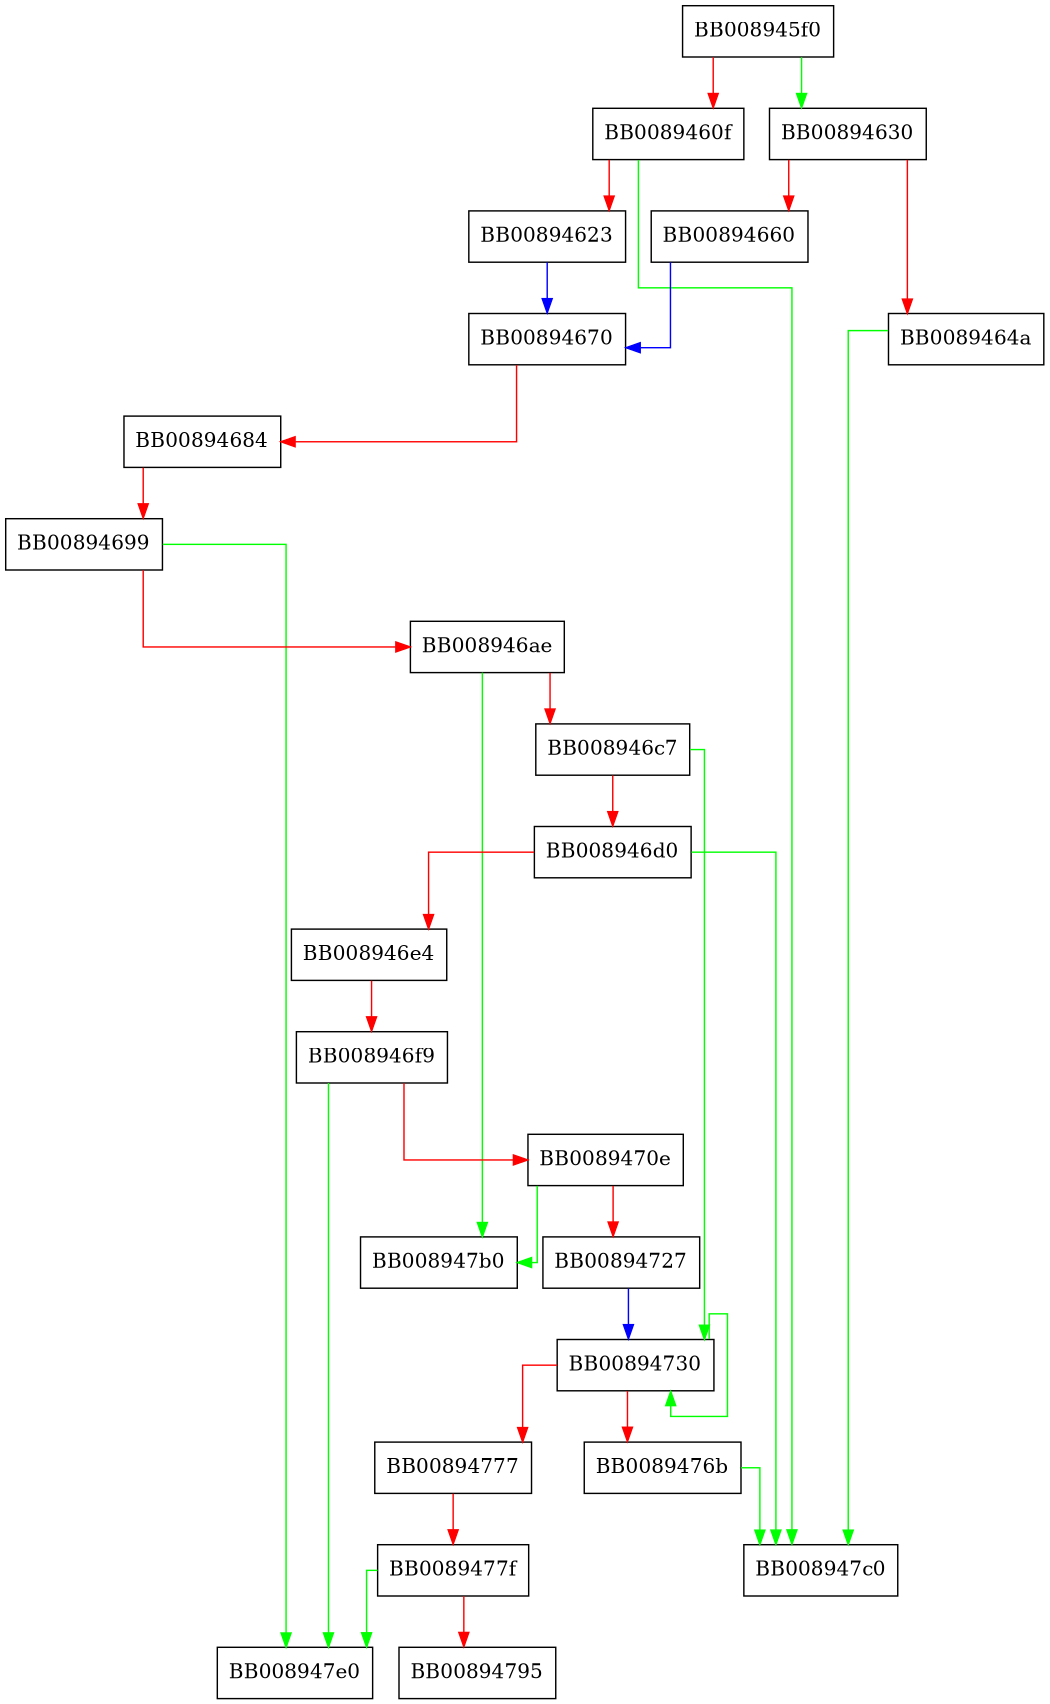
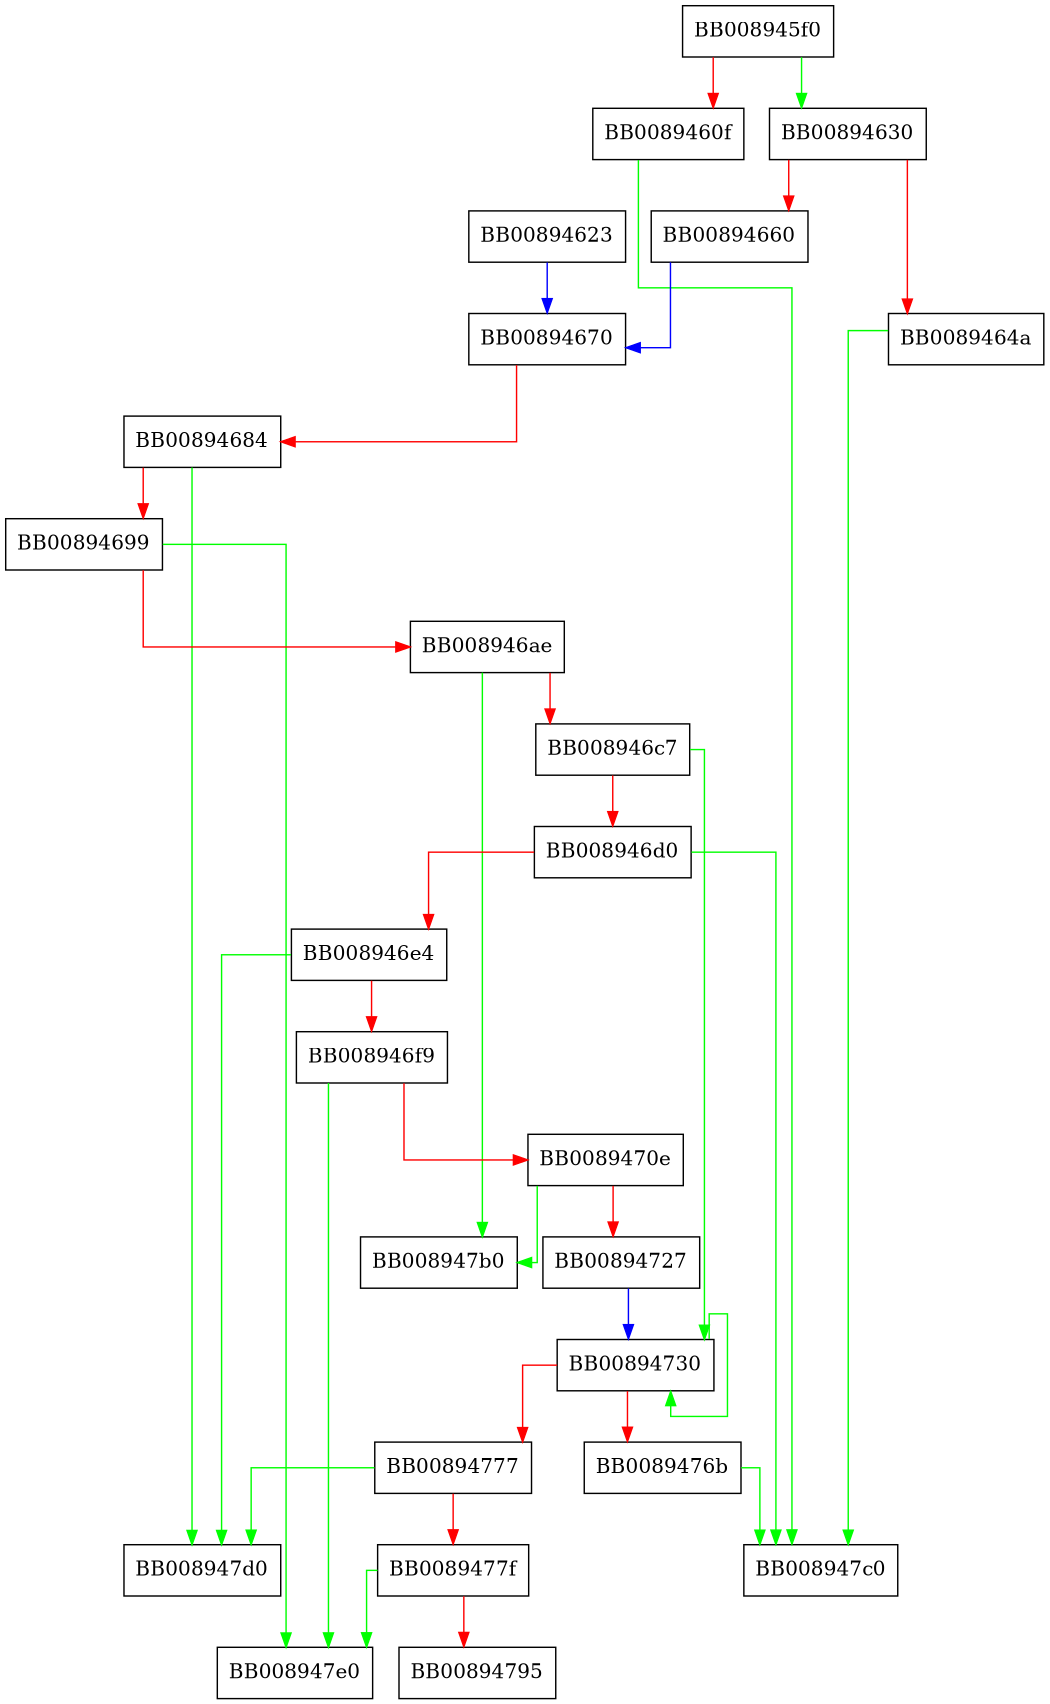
(609, 178) -> none
none -> (202, 1570)
